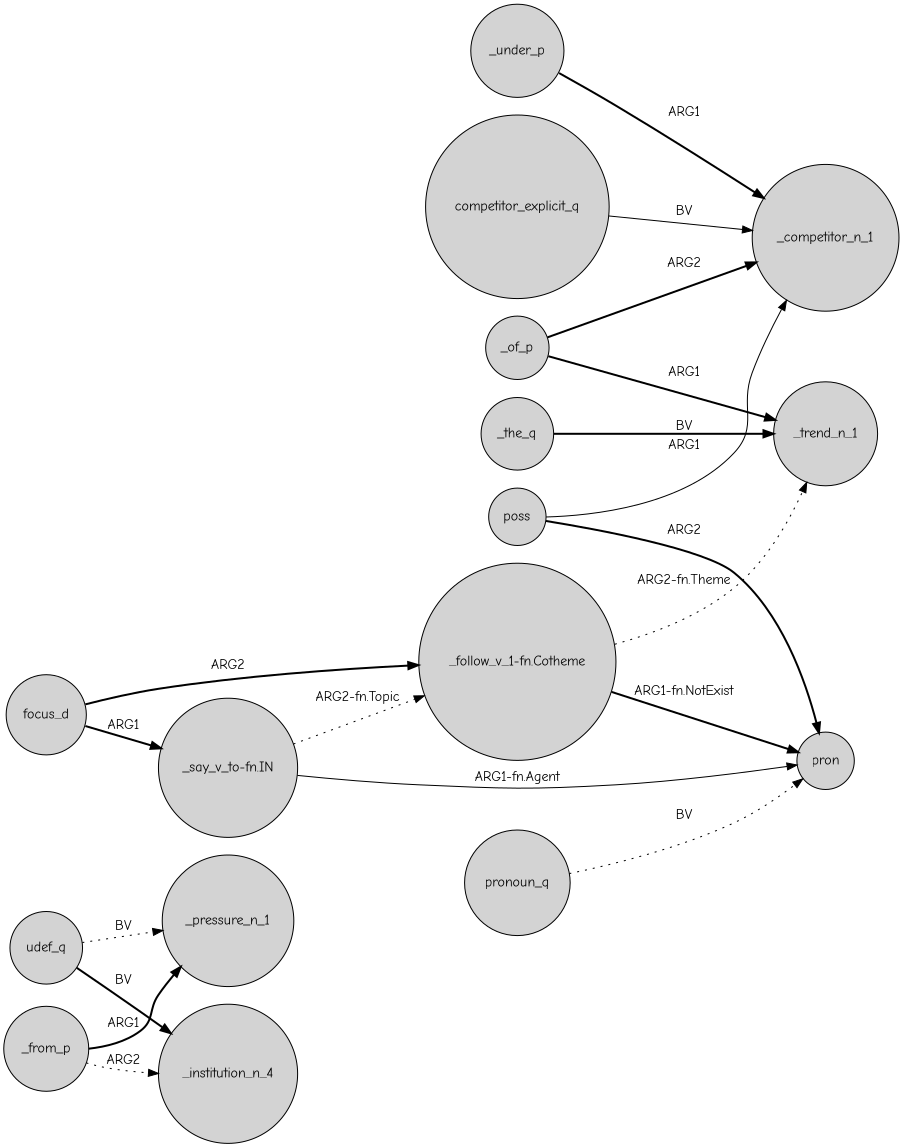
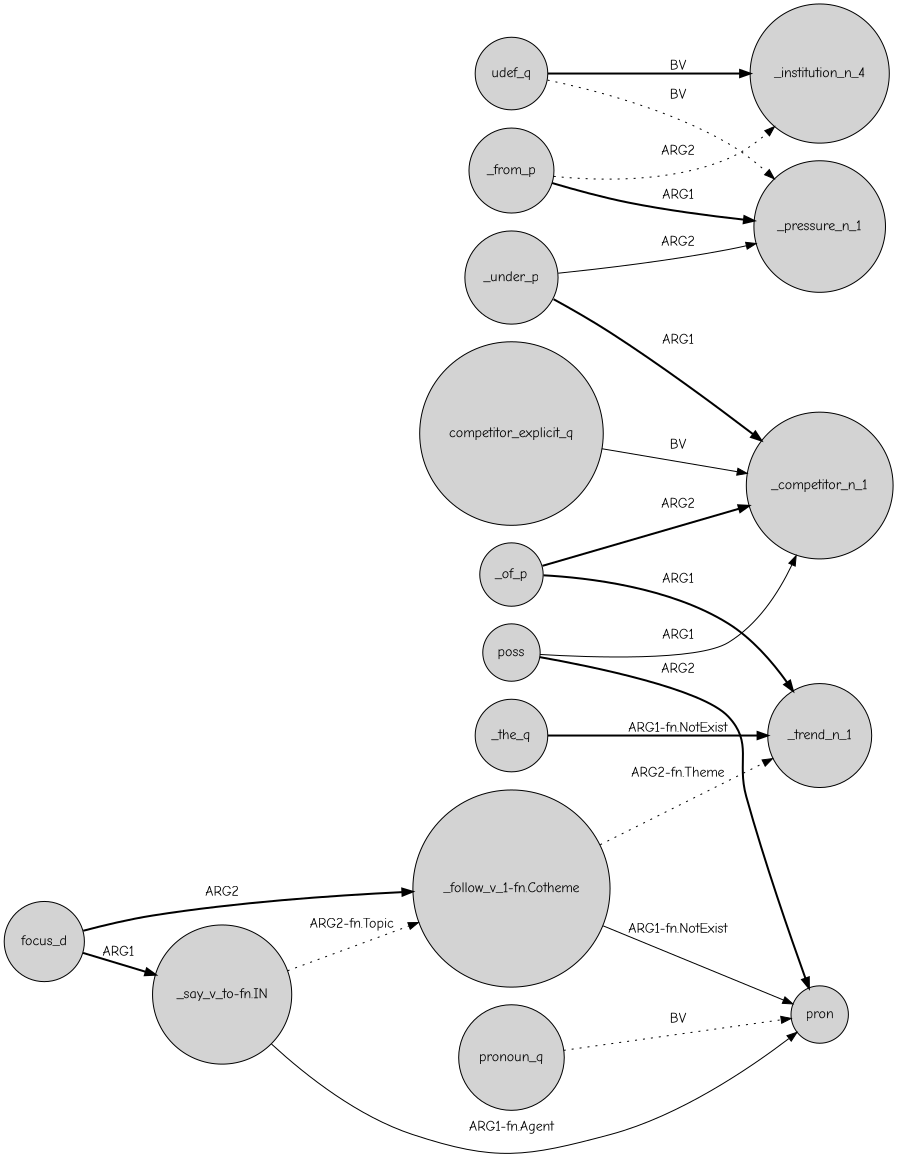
none -> (652, 262)
(684, 426) -> (678, 728)
(700, 720) -> (693, 963)
